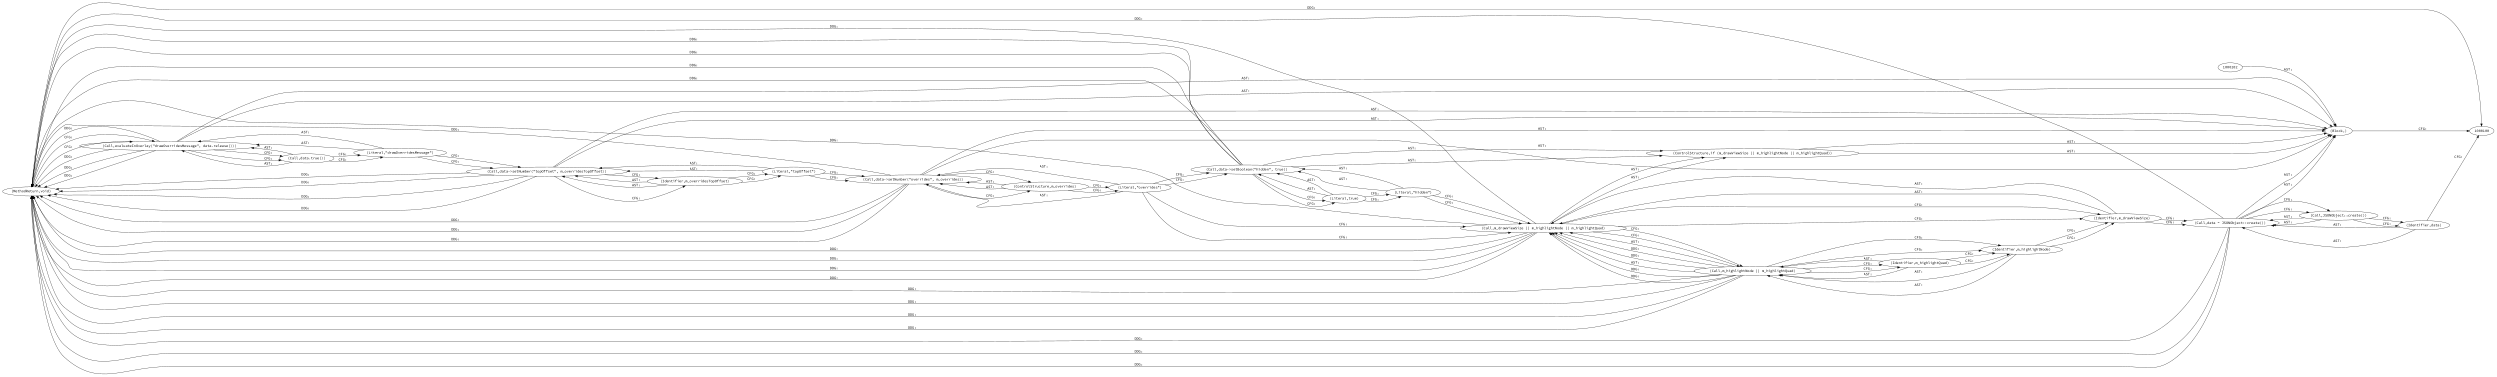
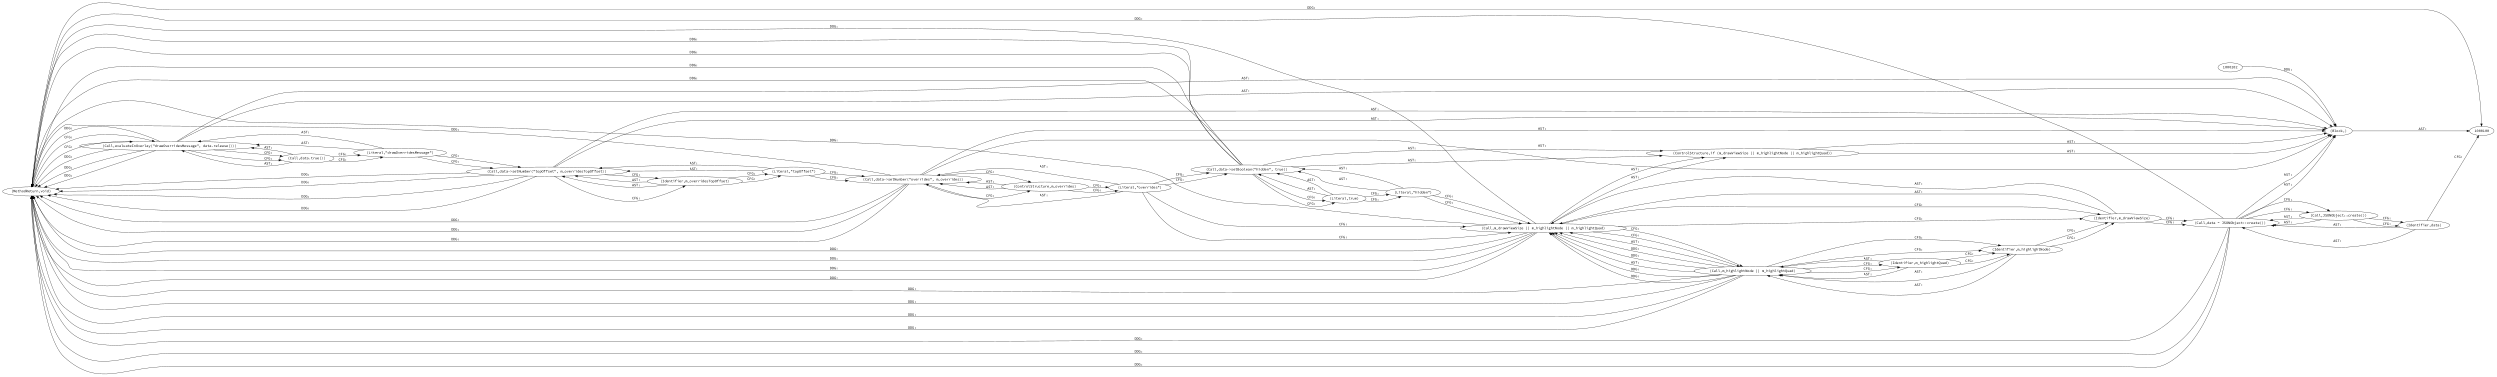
(2289, 70) -> (2289, 70)
(2424, 129) -> (2424, 129)
